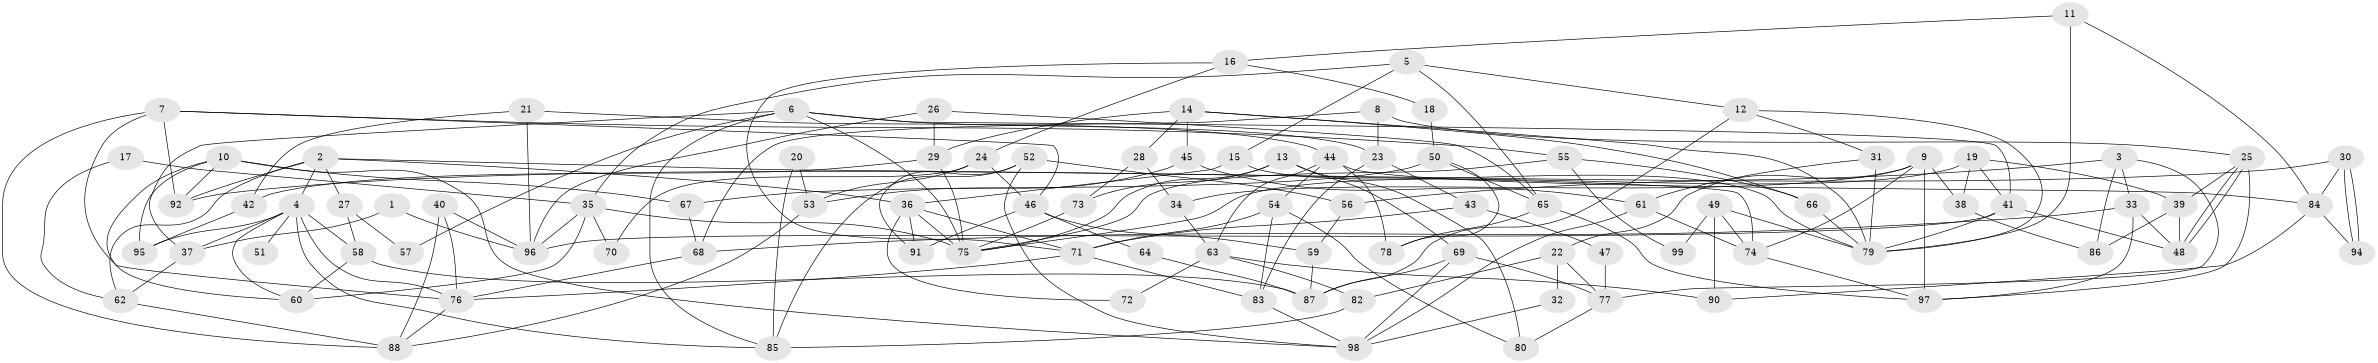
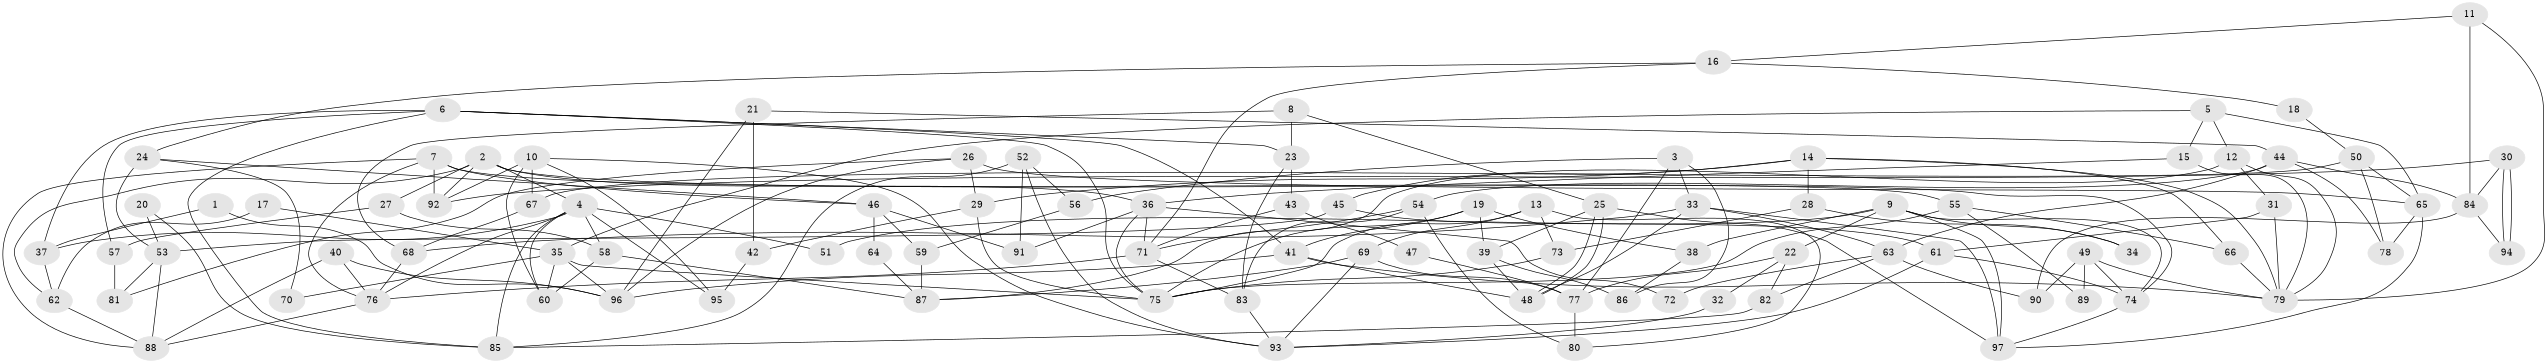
none -> (1226, 218)
(1192, 225) -> (1793, 224)
(1678, 253) -> (2084, 301)
none -> (115, 301)
(1354, 348) -> (1276, 348)
